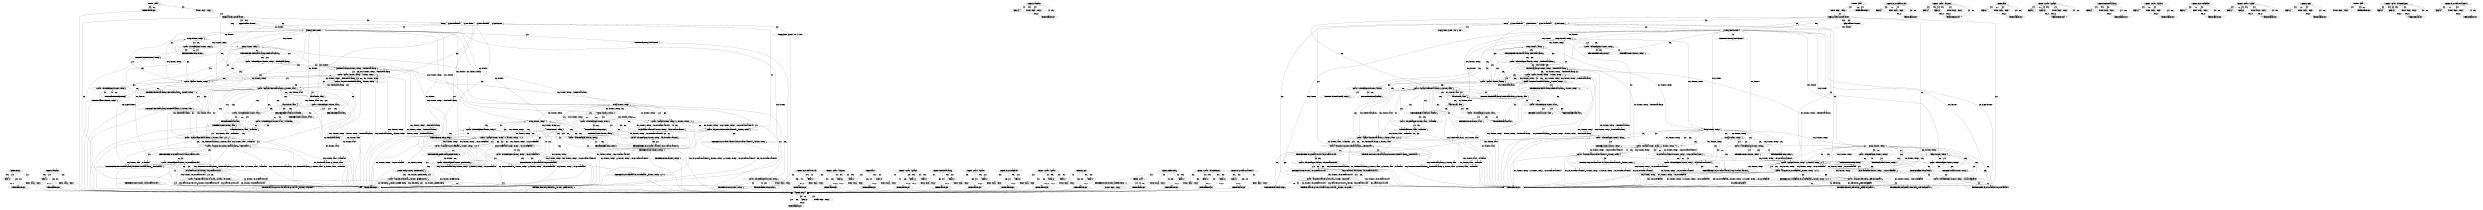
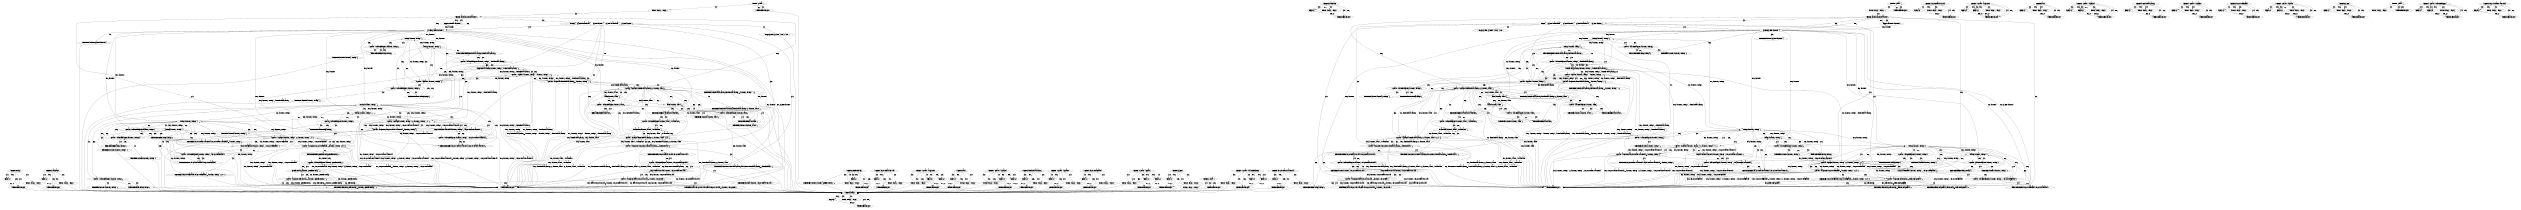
(426, 162) -> (306, 166)
